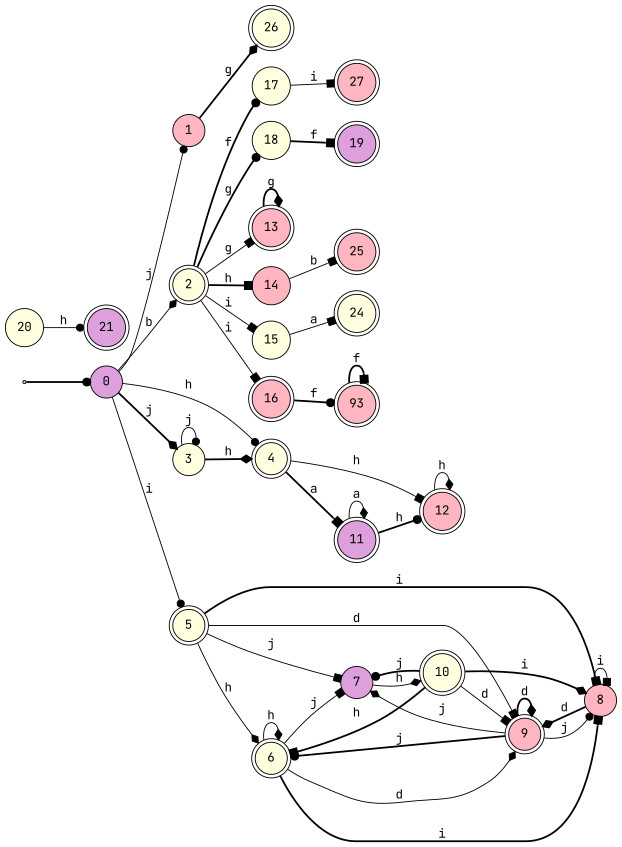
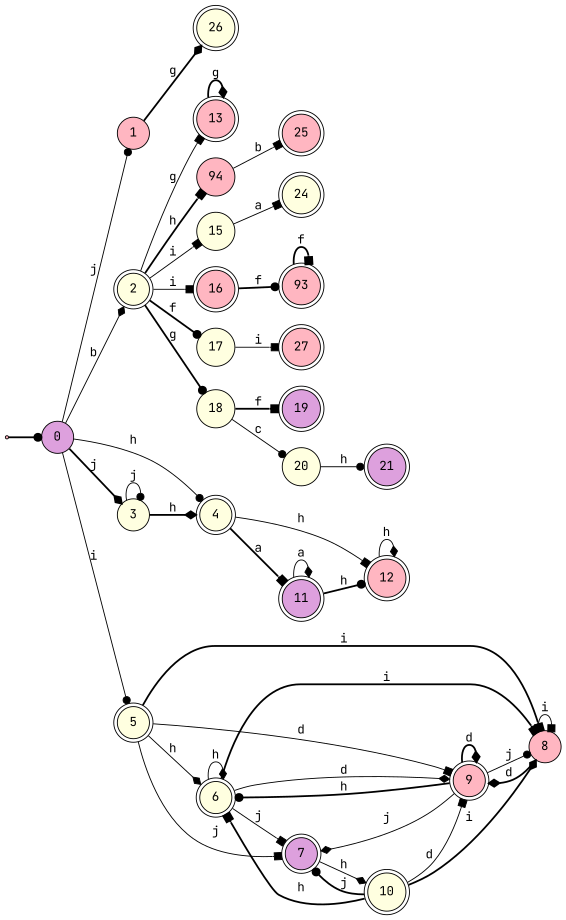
(271, 286) -> (216, 177)
none -> (256, 436)
(357, 683) -> (301, 854)
(400, 739) -> (344, 787)
